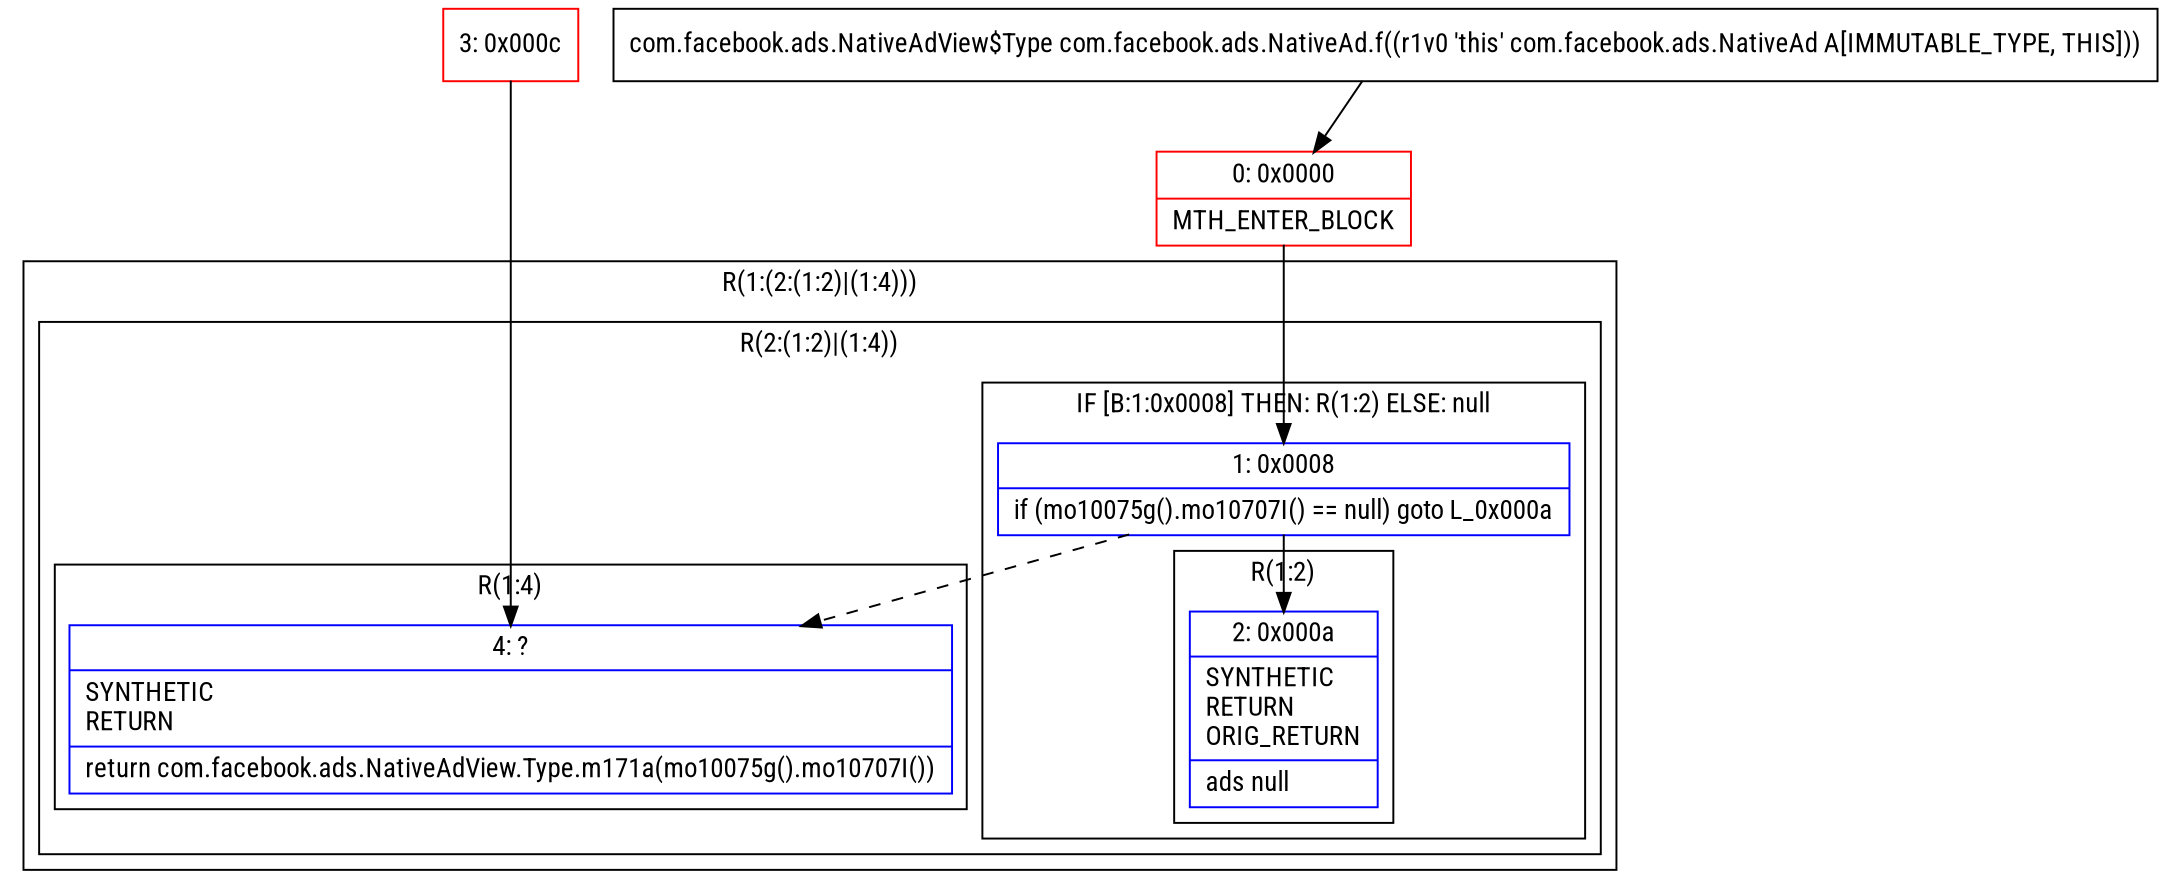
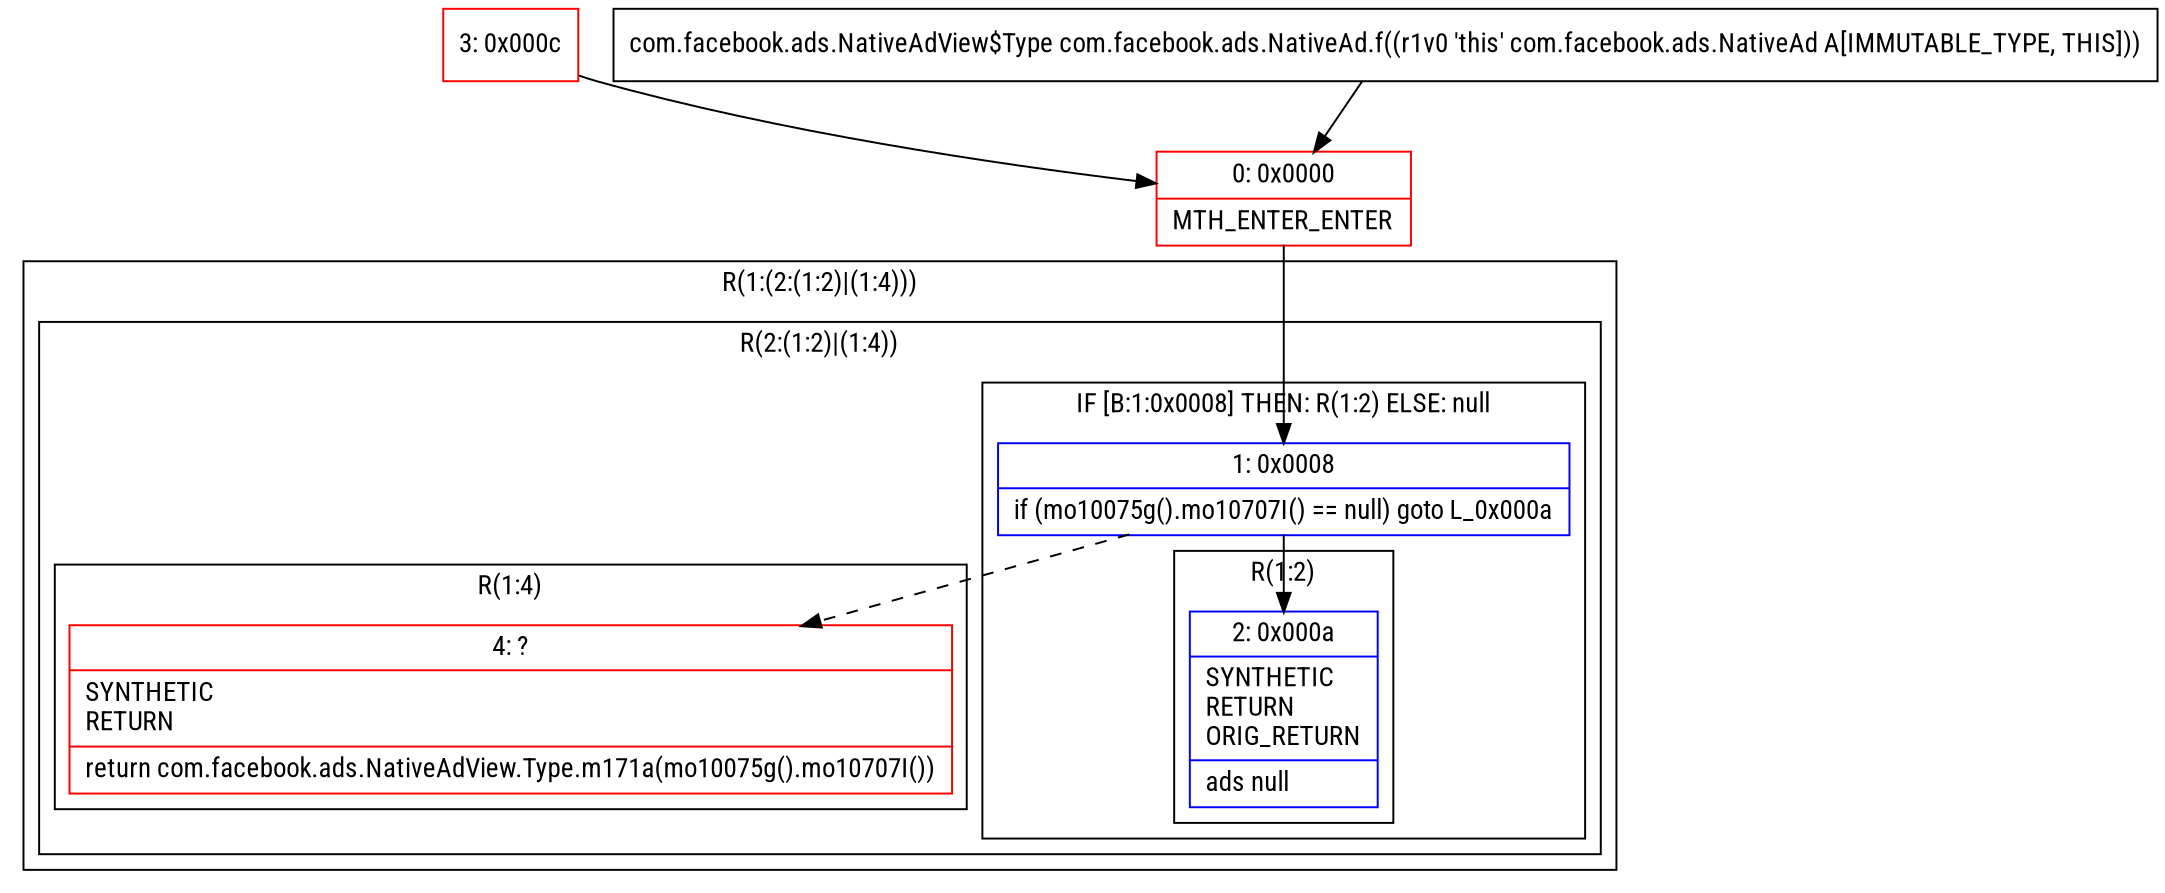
(1284, 221) -> (1283, 221)
(511, 344) -> (855, 139)
(511, 709) -> (511, 709)
